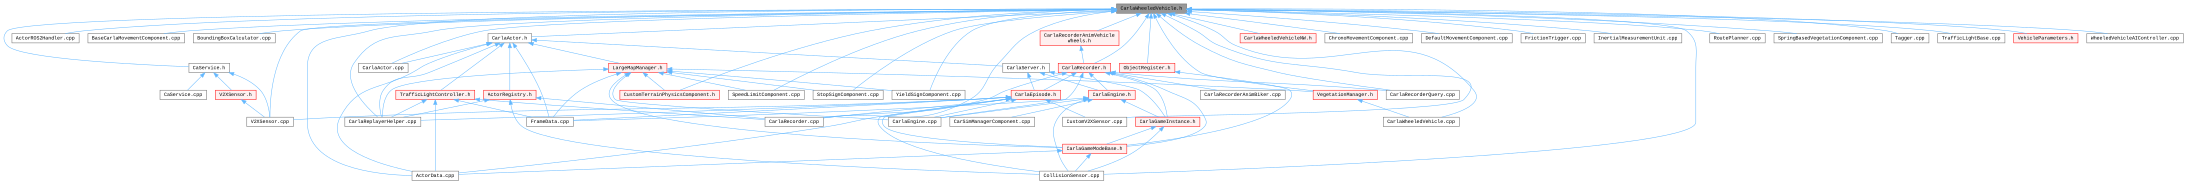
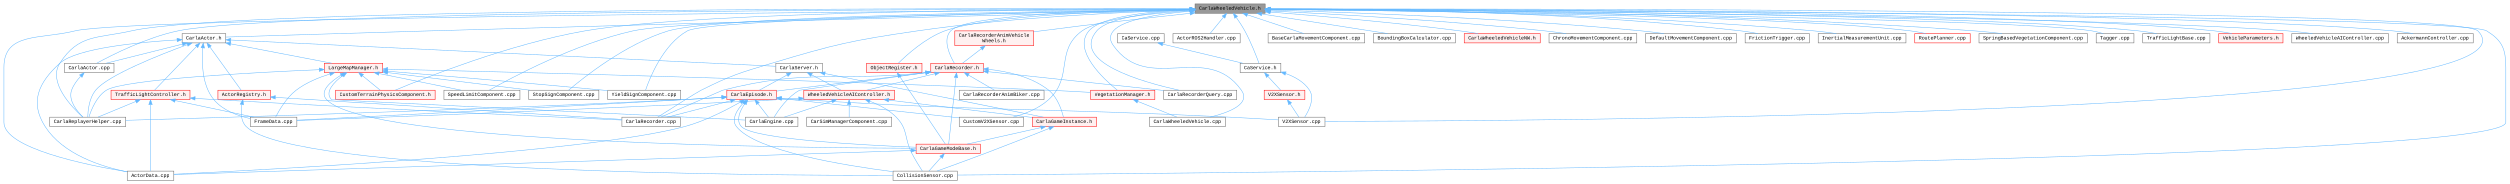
(1737, 38) -> (1942, 38)
none -> (2435, 38)
(194, 83) -> (1203, 54)
(1112, 95) -> (849, 95)
(444, 109) -> (71, 97)
